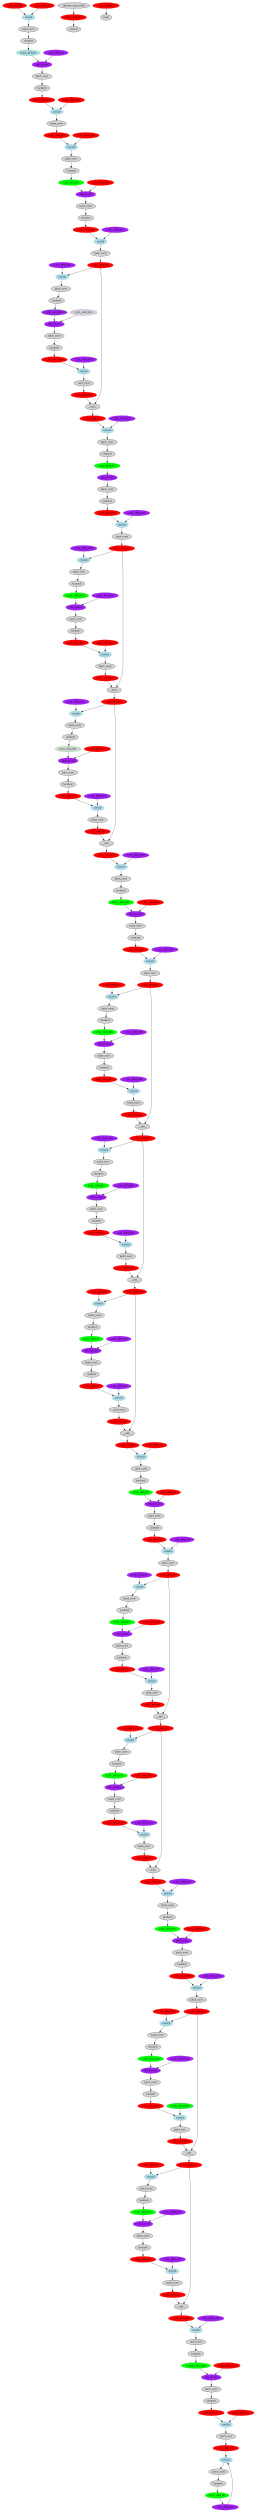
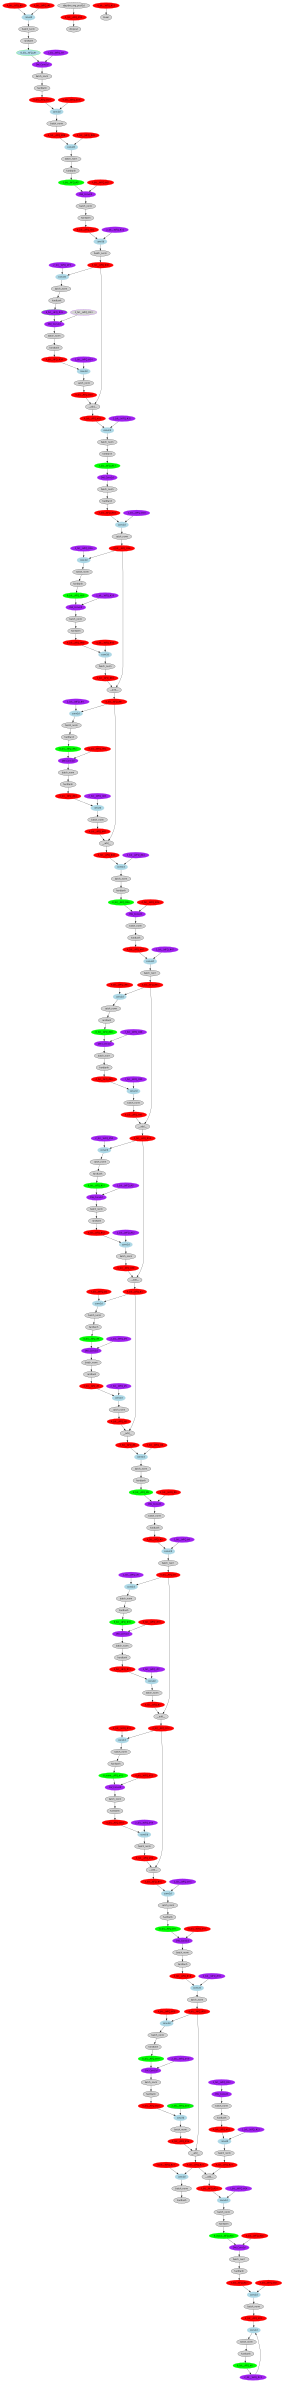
(68, 749) -> (68, 749)
(115, 1776) -> (113, 1776)
(143, 2212) -> none
